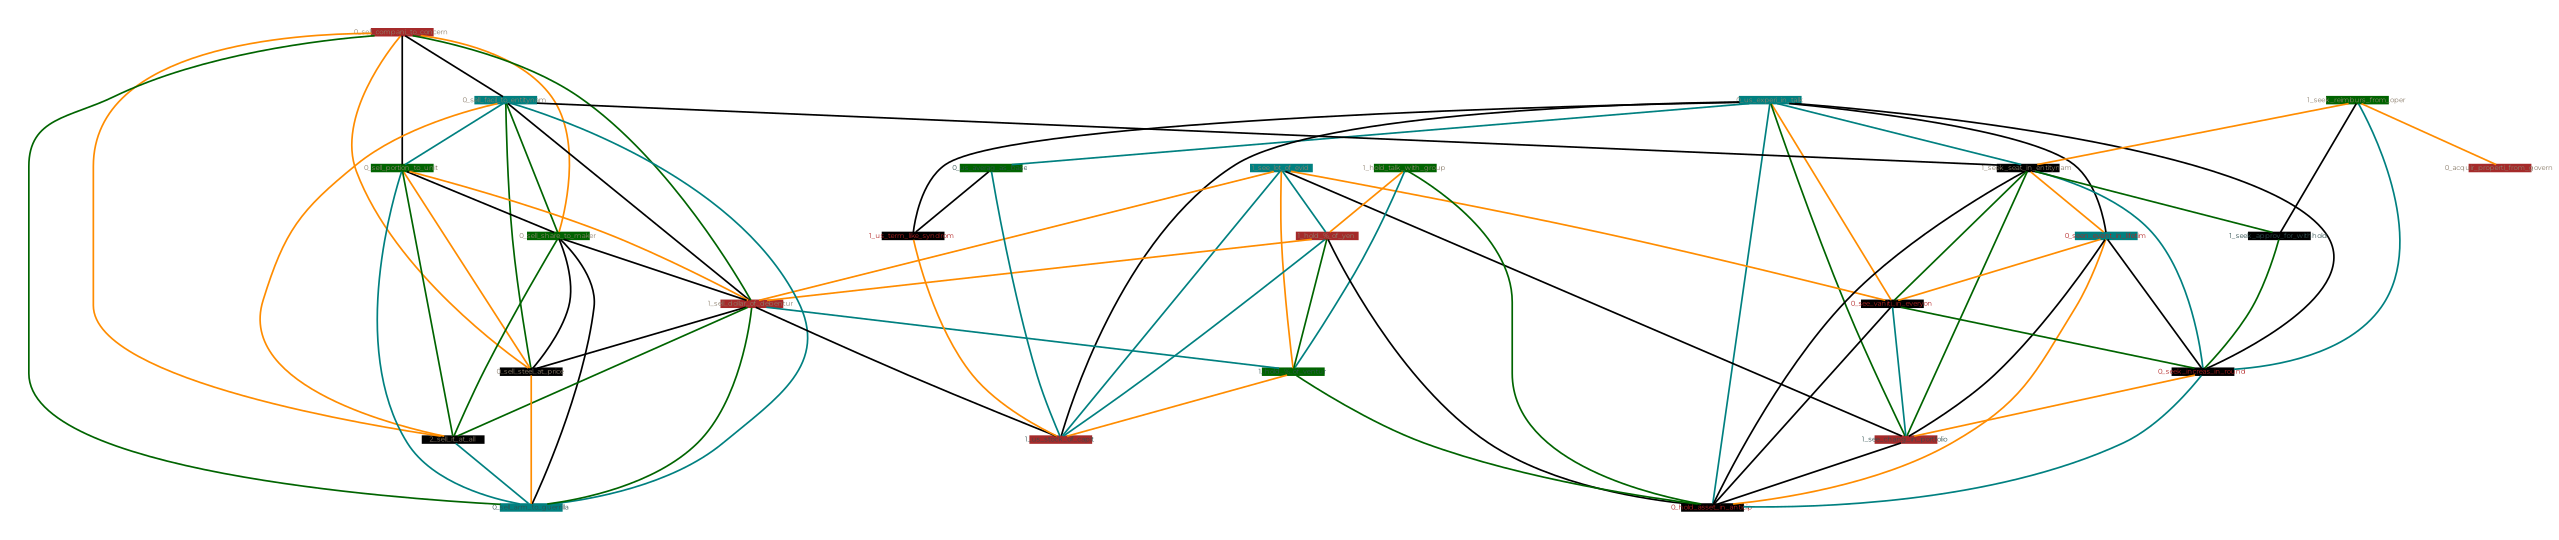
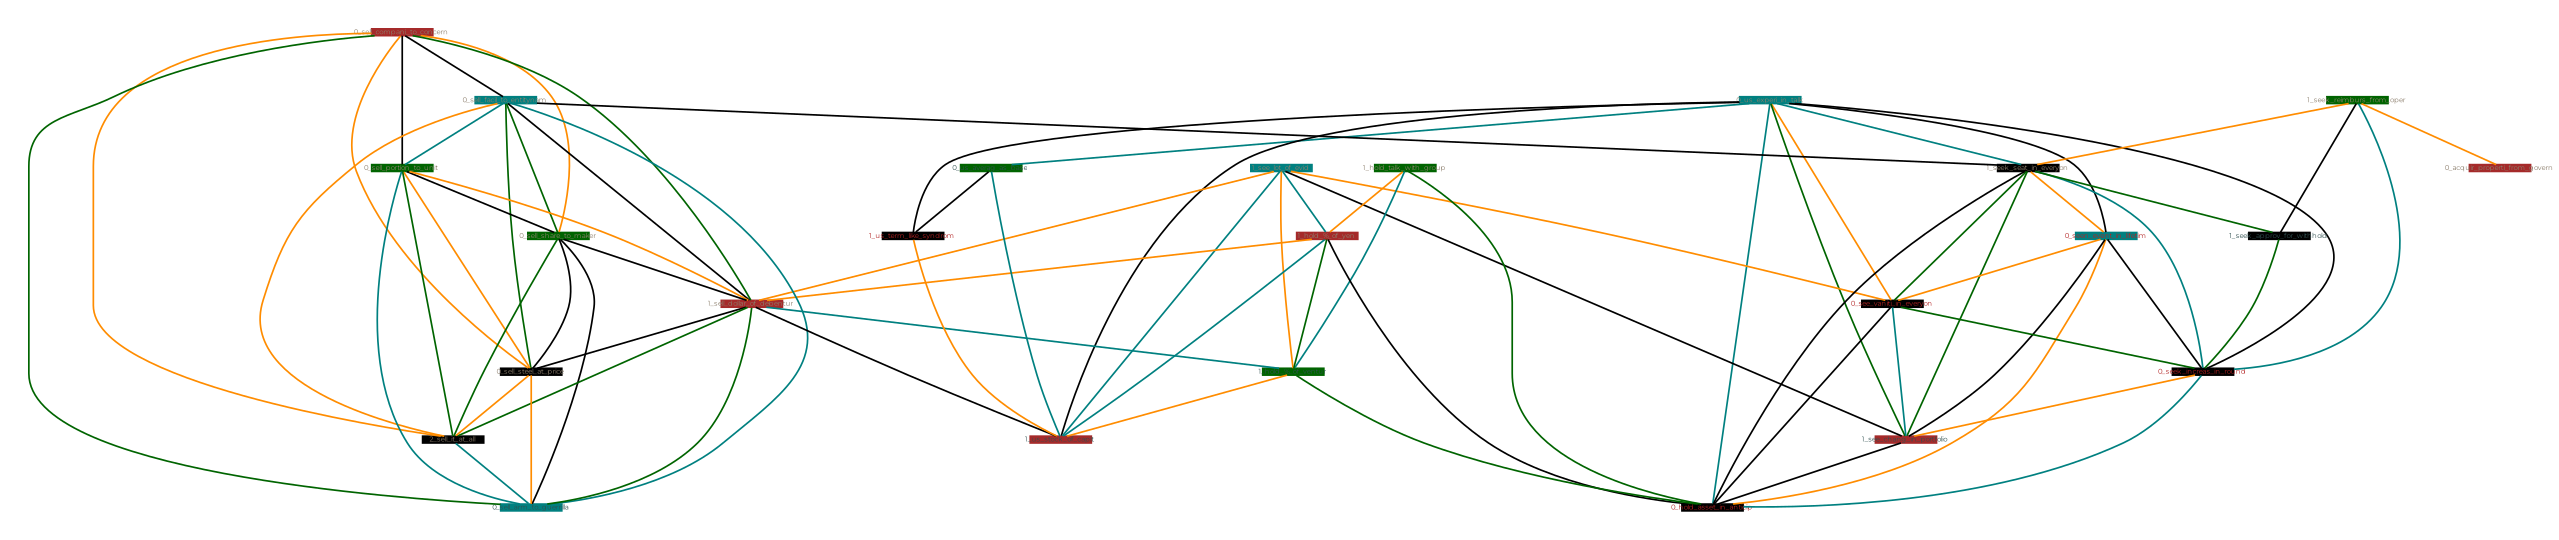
(2028, 168) -> (2028, 168)
none -> (492, 406)
